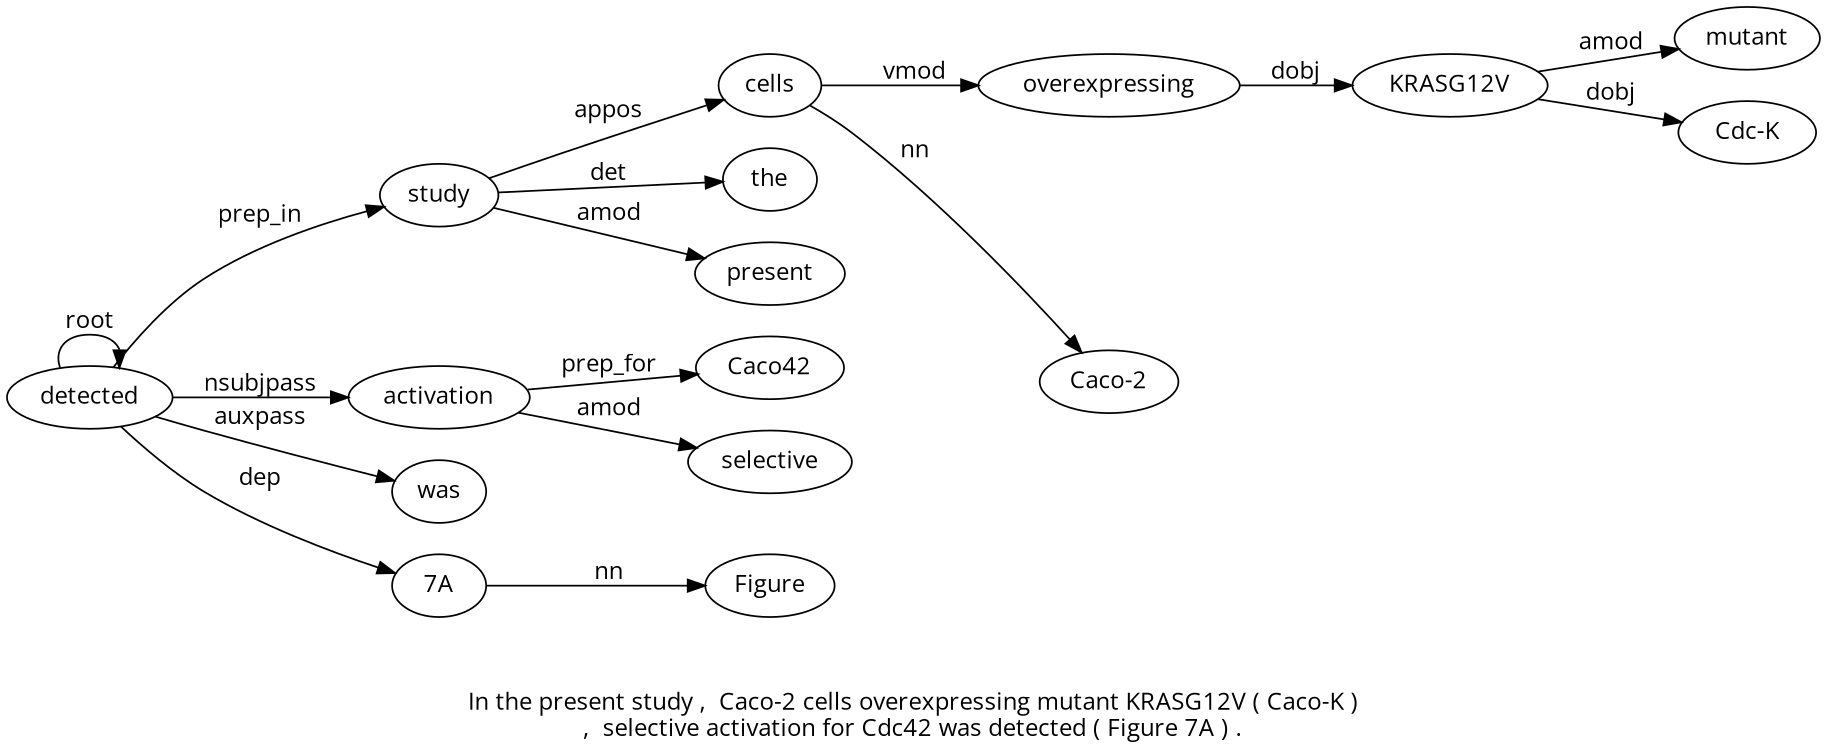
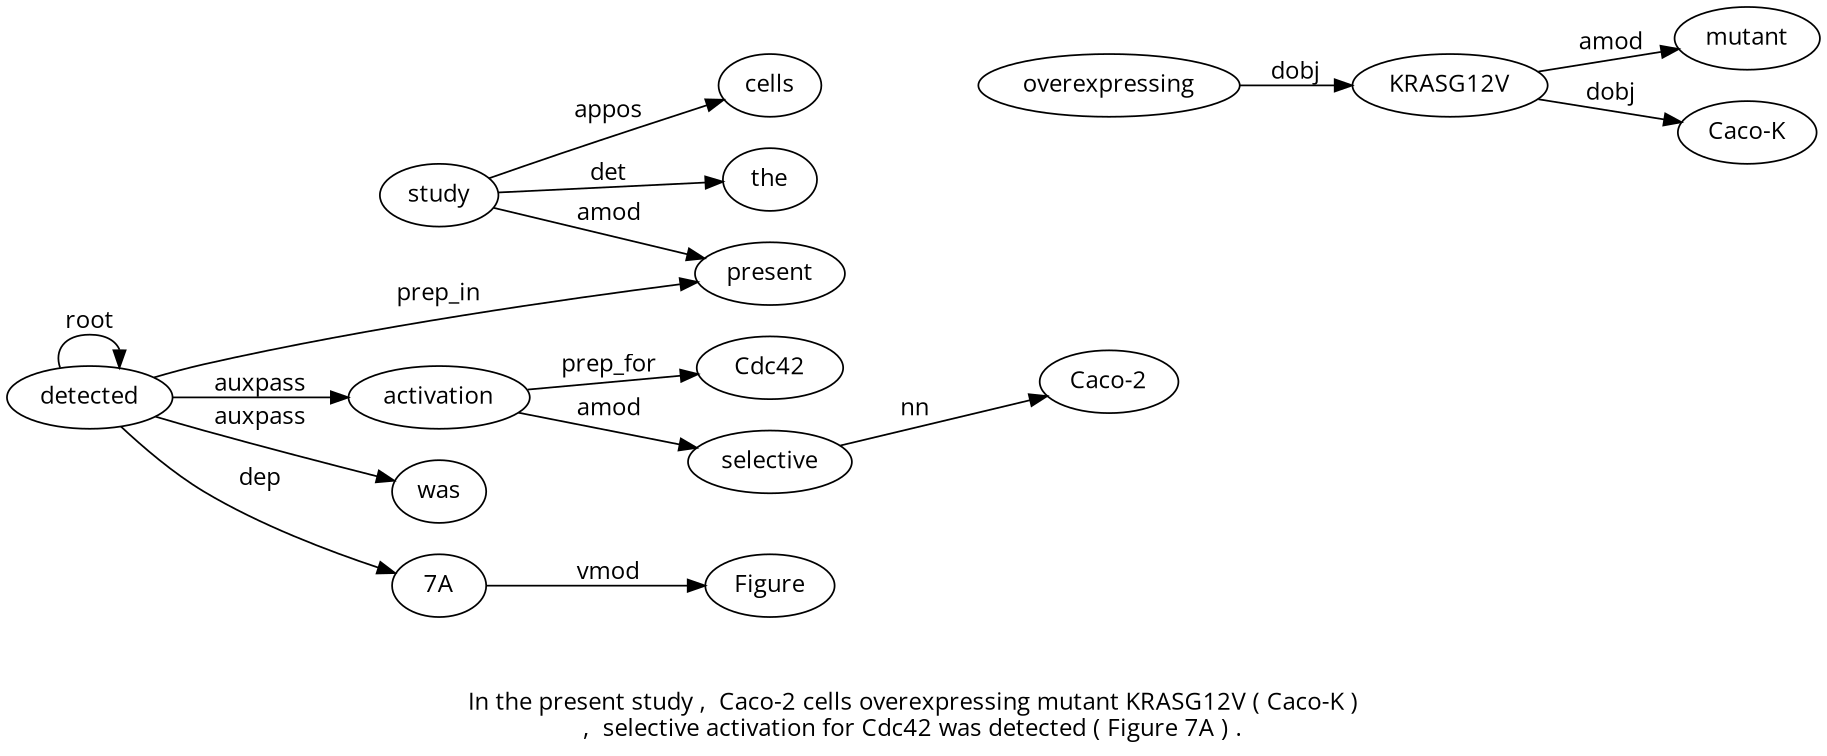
(891, 85) -> none
(1747, 132) -> (1747, 132)
(947, 214) -> (935, 423)
(225, 266) -> (416, 323)
(770, 368) -> (770, 368)
(260, 384) -> (260, 384)
(609, 573) -> (609, 573)
